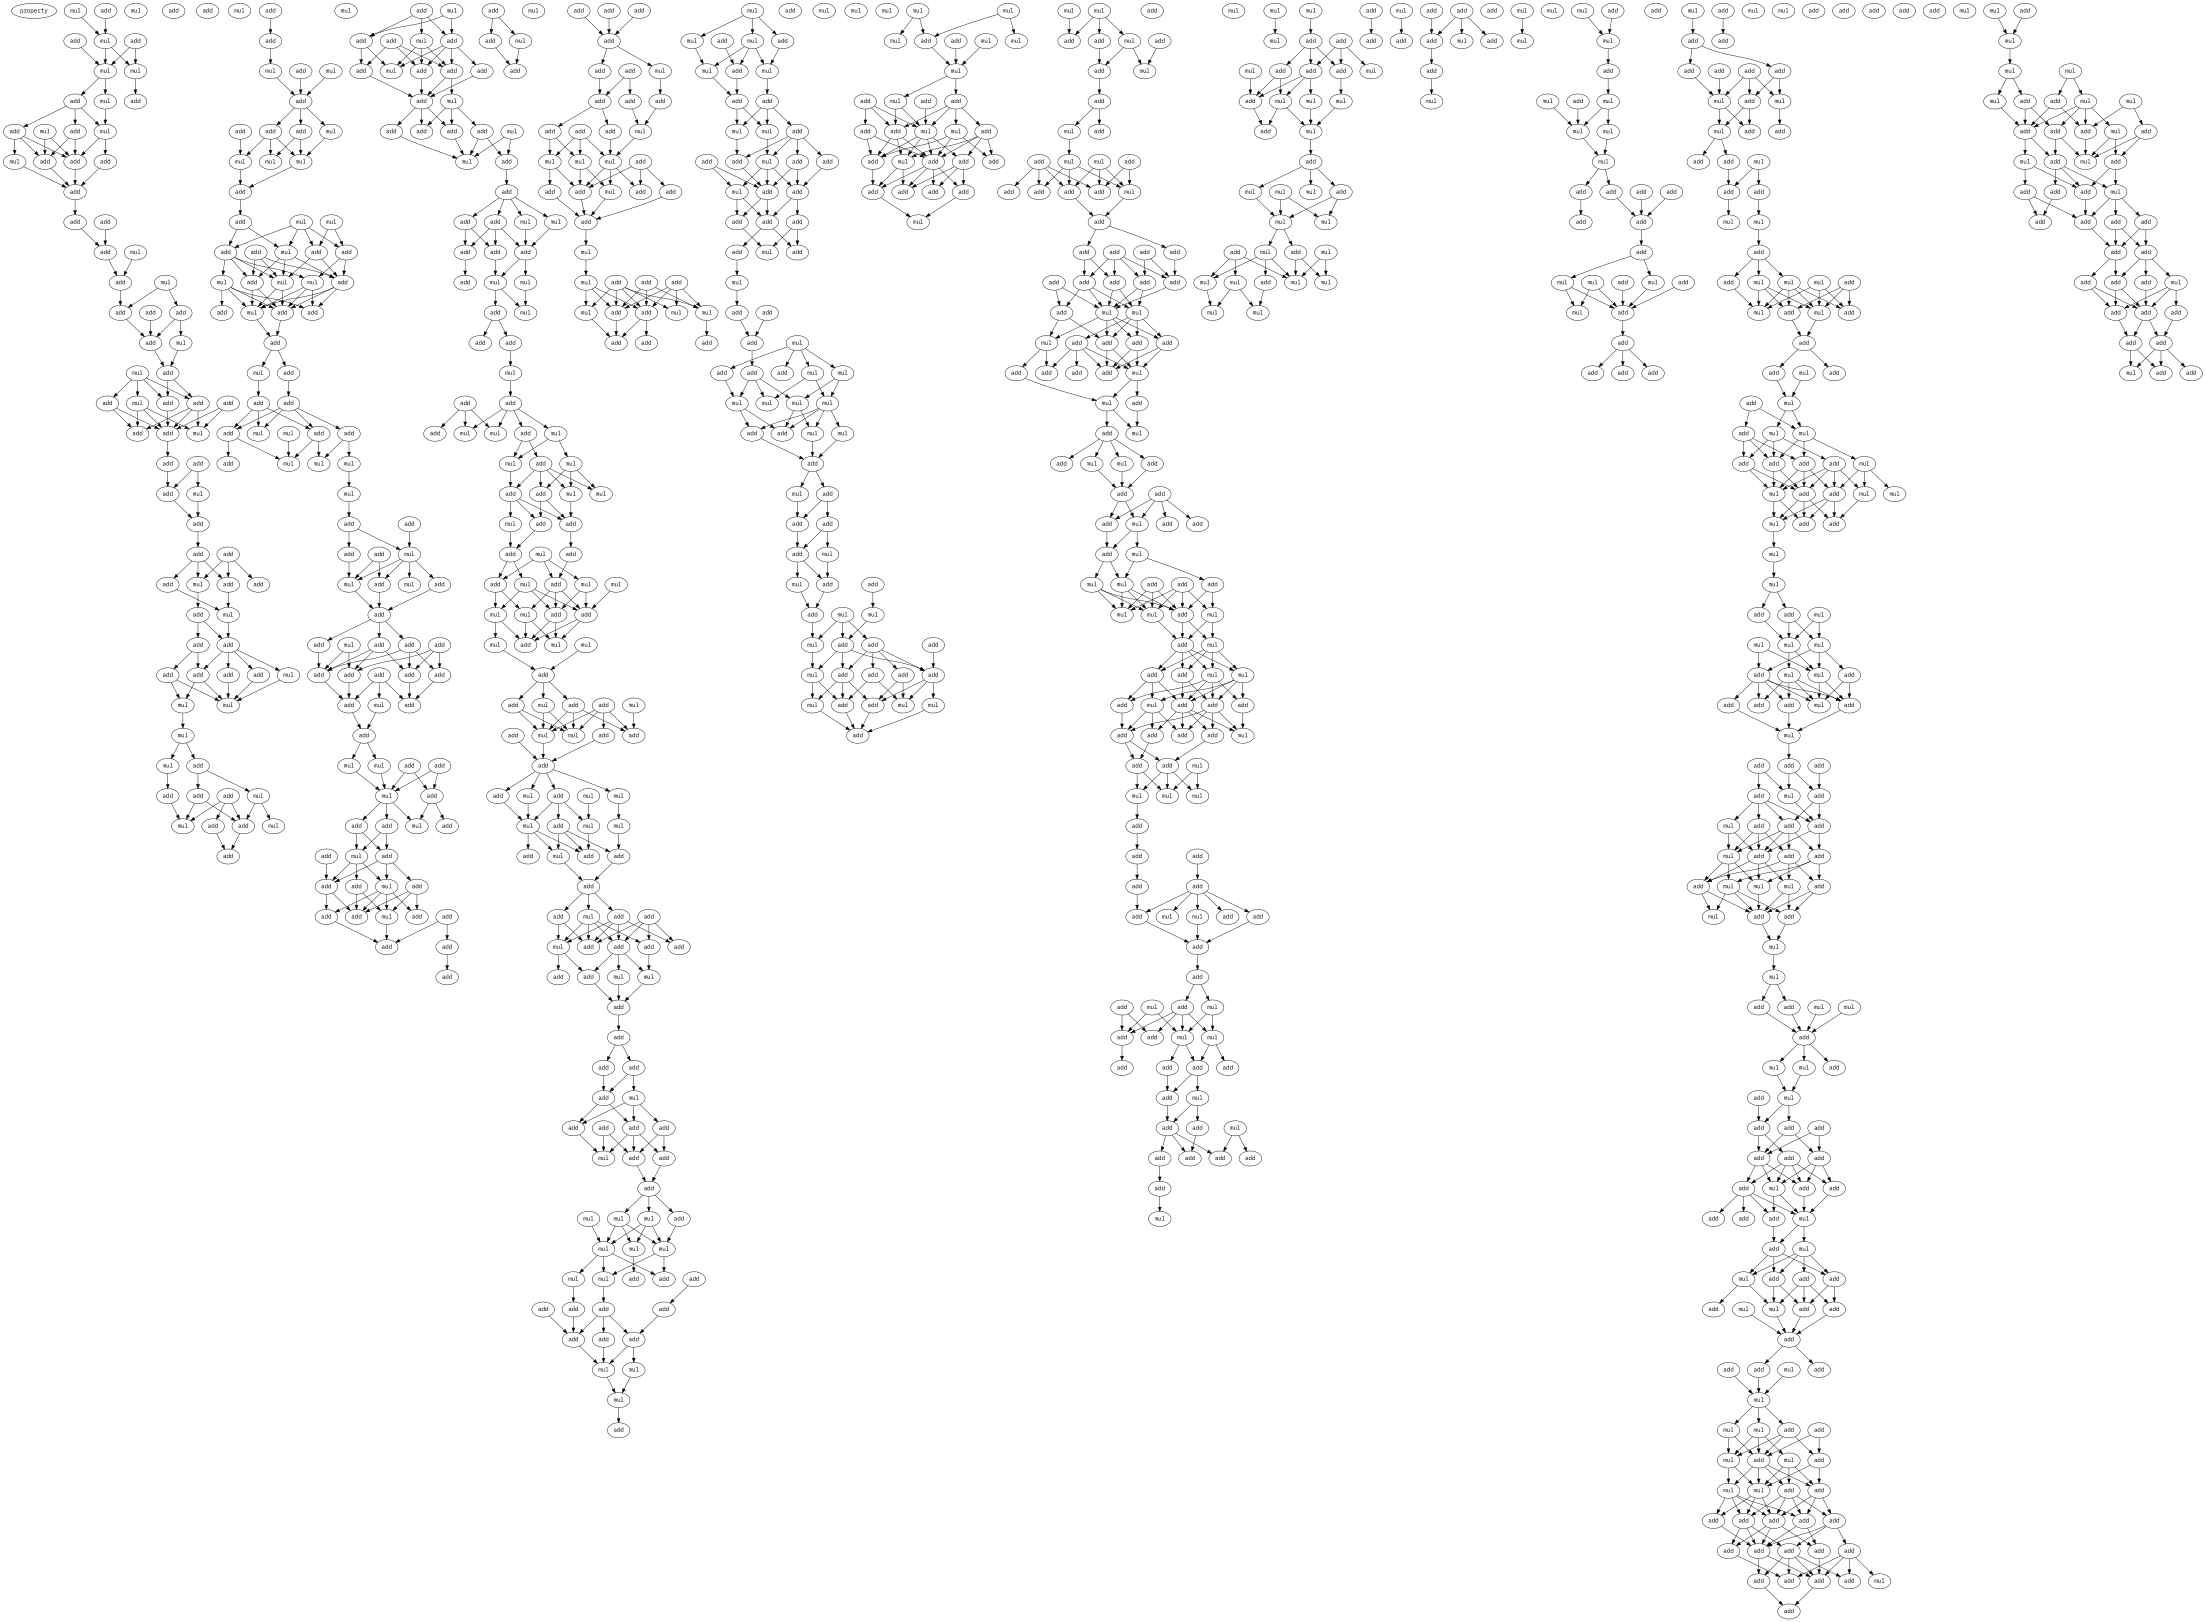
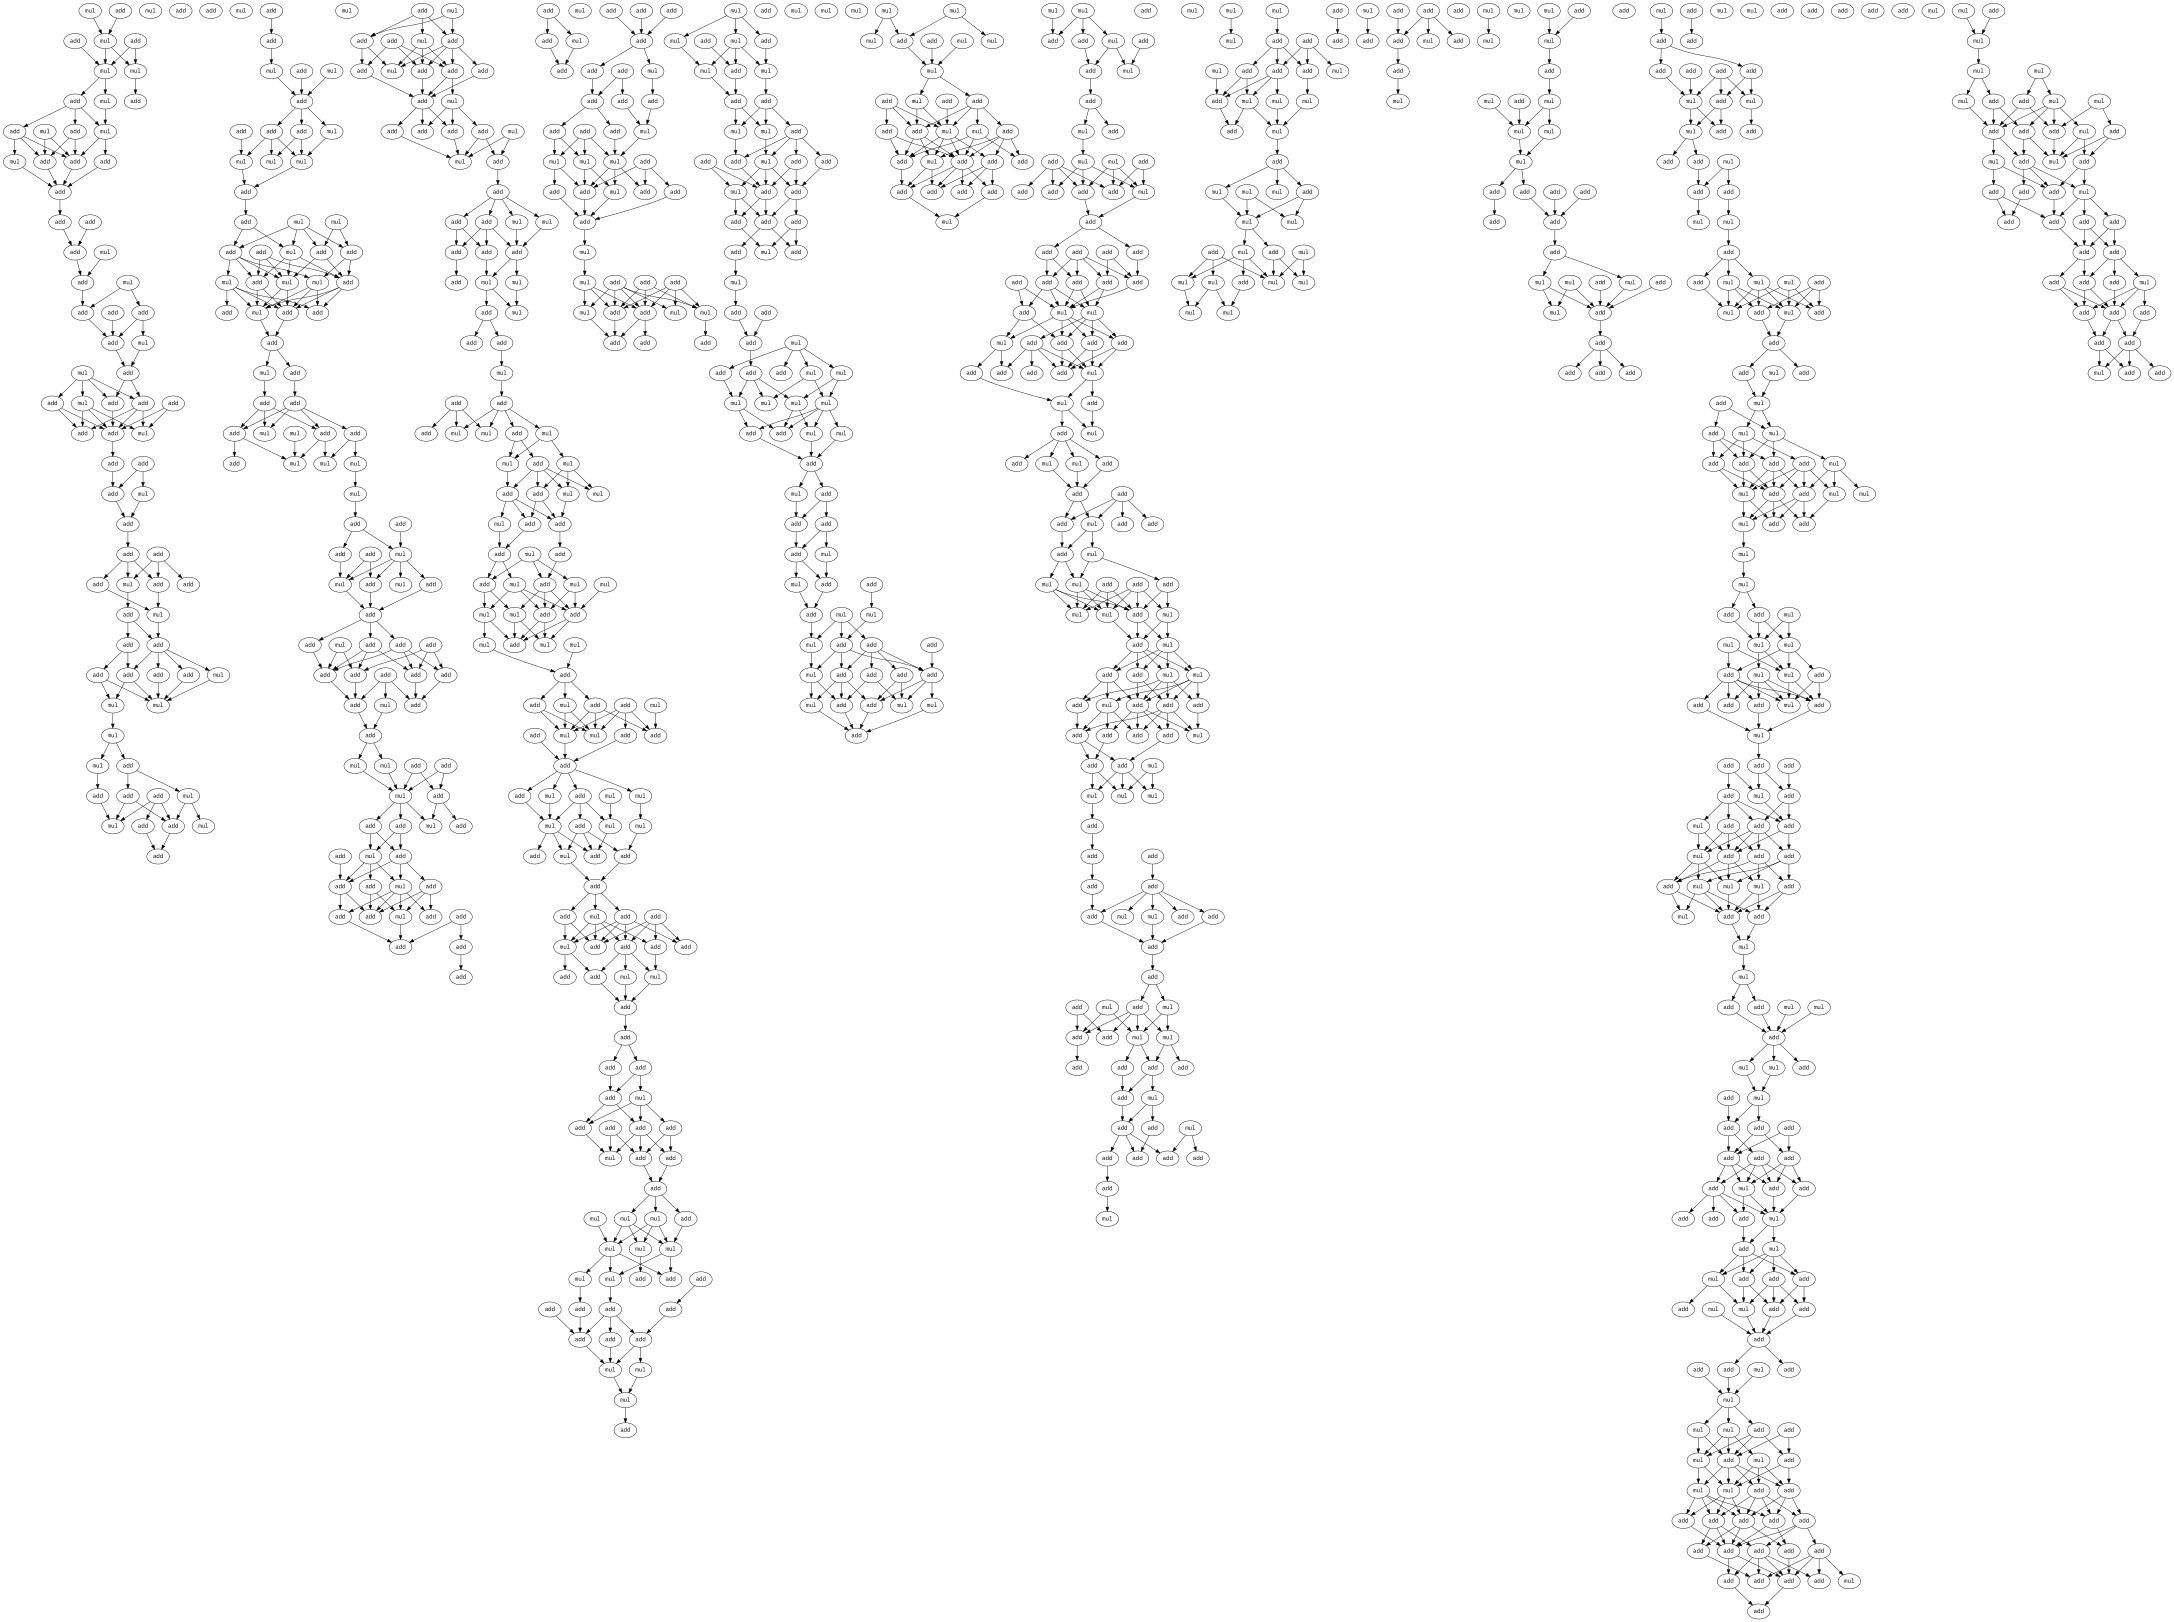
(34, 11) -> none
